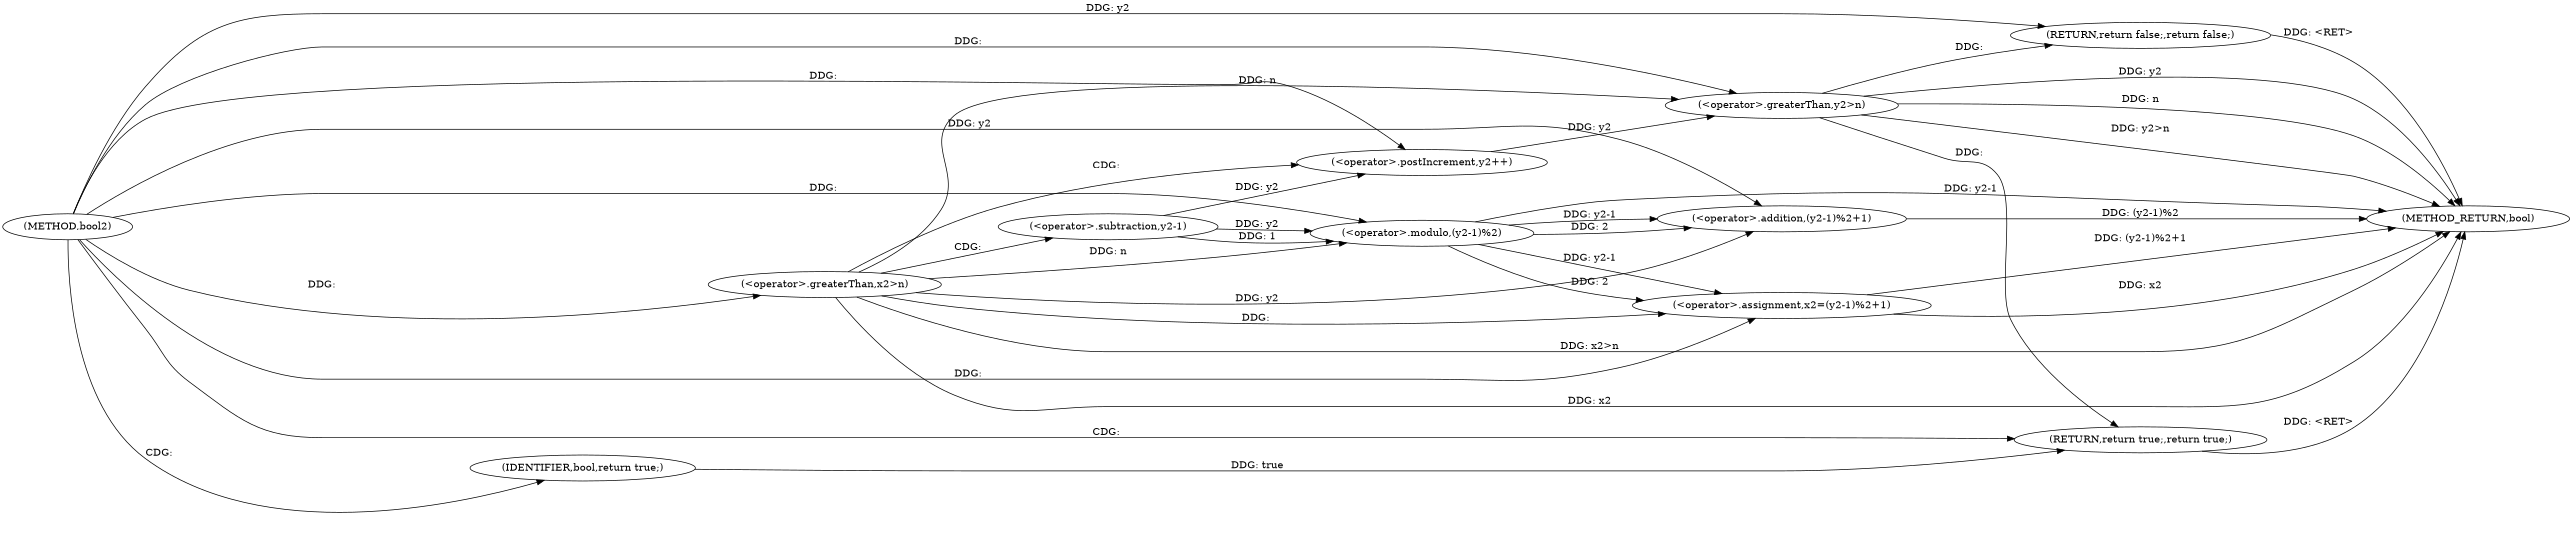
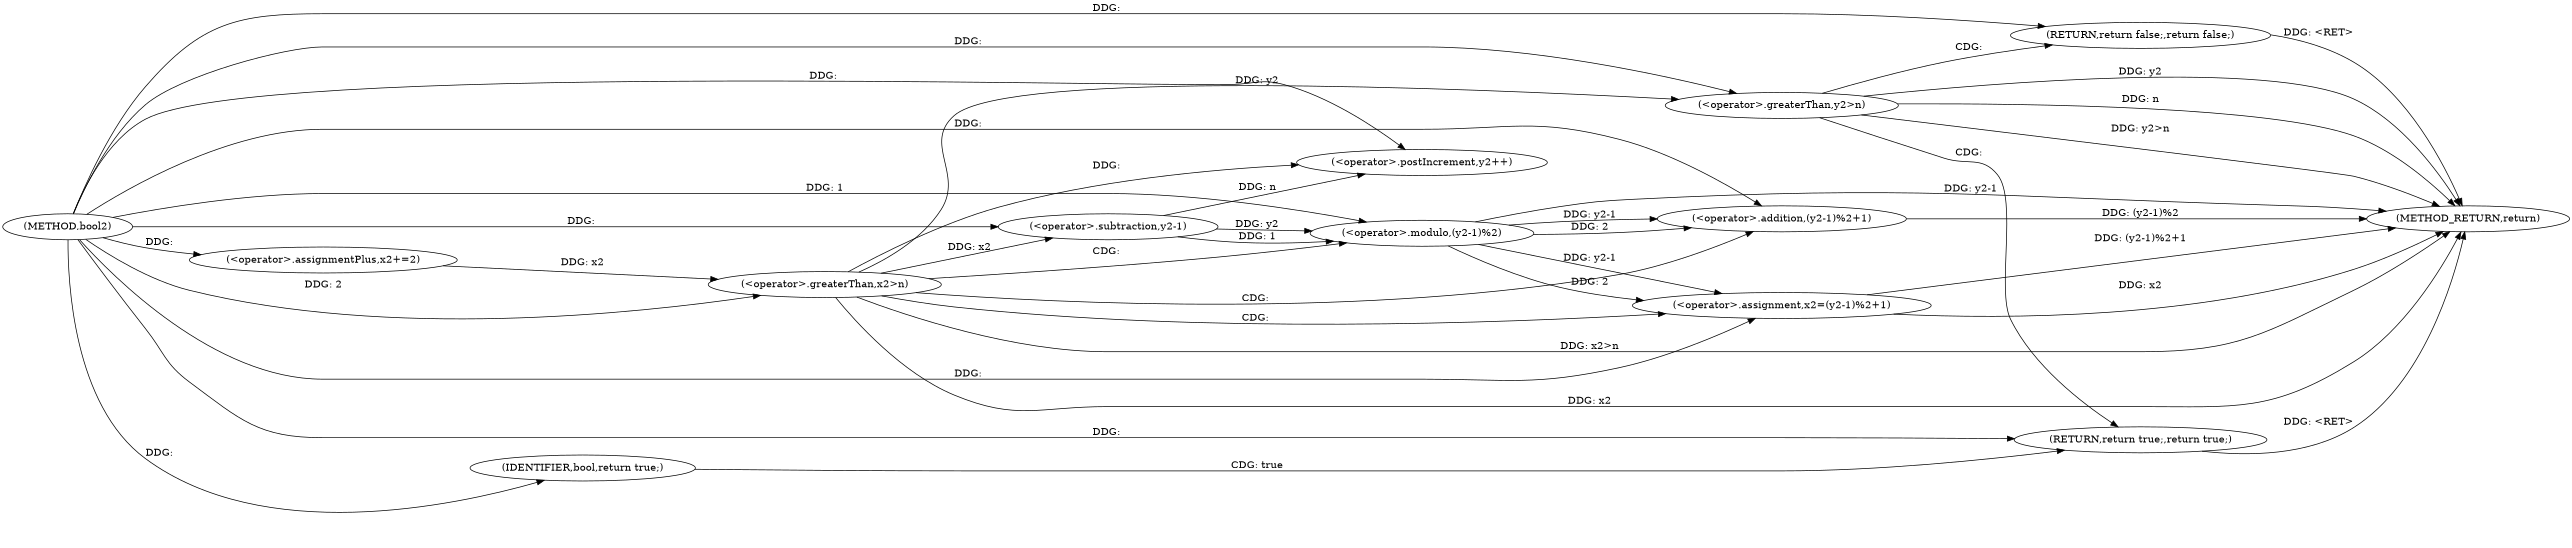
(1108, 8) -> (1108, 8)
(1971, 47) -> (1971, 47)
(1257, 81) -> (1257, 81)
(970, 124) -> (970, 124)
(1583, 137) -> none
(1971, 153) -> (1971, 153)
(1108, 166) -> (1108, 166)
(1257, 187) -> (1257, 187)
(825, 188) -> (825, 188)
(2468, 219) -> (2468, 219)
none -> (562, 227)
(970, 247) -> (970, 247)
(1108, 252) -> (1108, 252)
none -> (323, 260)
(323, 285) -> (323, 285)
(1257, 299) -> (1257, 299)
(1257, 318) -> (1257, 318)
(1108, 432) -> (1108, 432)
(161, 453) -> (161, 453)
(1257, 465) -> (1257, 465)
